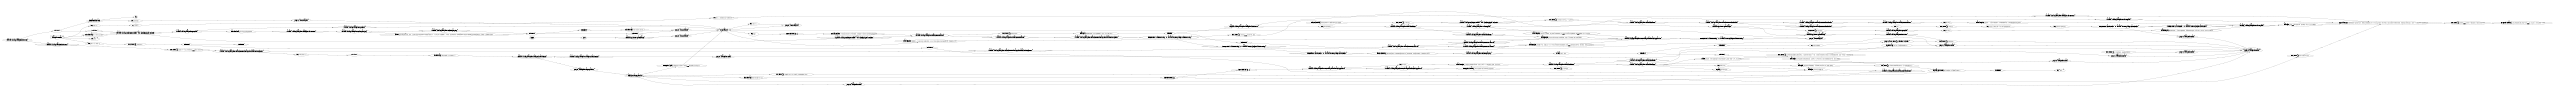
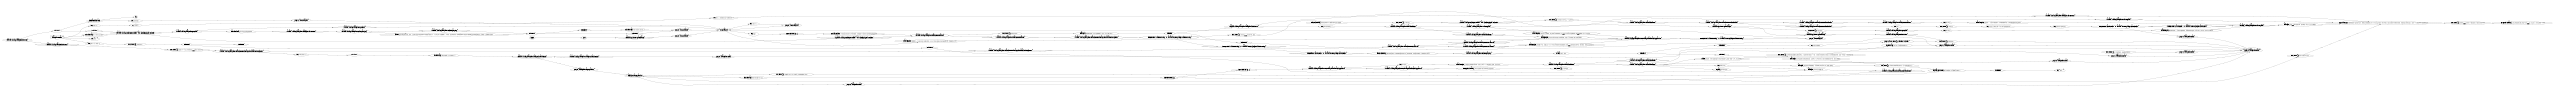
(682, 66) -> none
